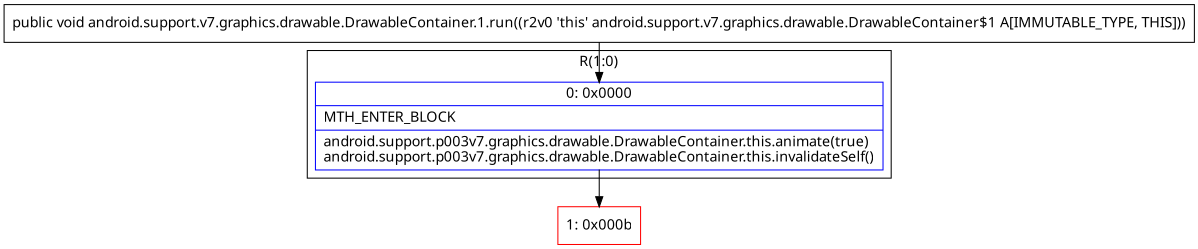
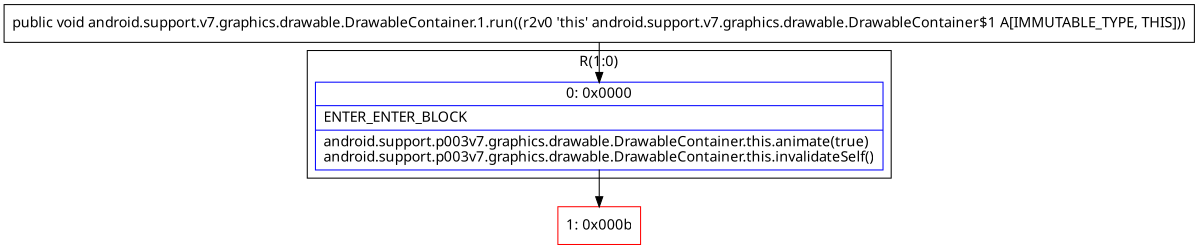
(390, 117) -> (396, 117)
